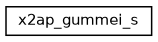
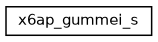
(79, 21) -> (79, 21)
